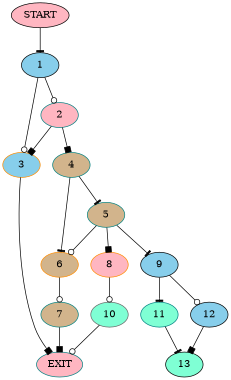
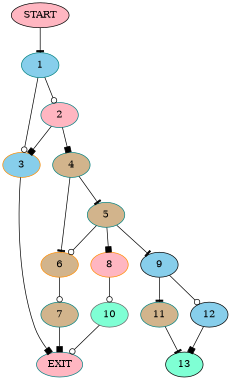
(40, 65) -> (40, 65)
(159, 315) -> (159, 315)
